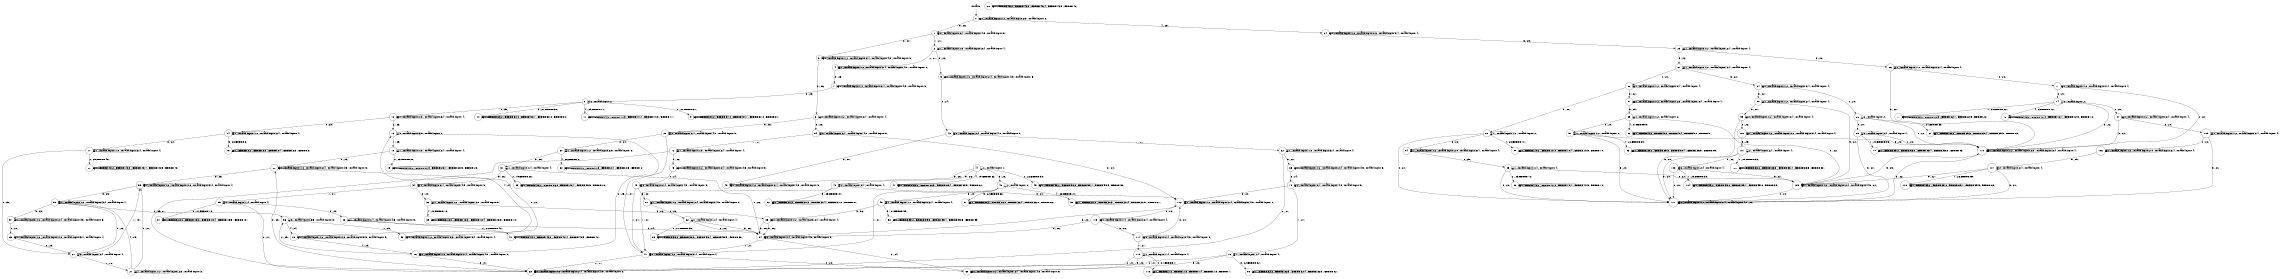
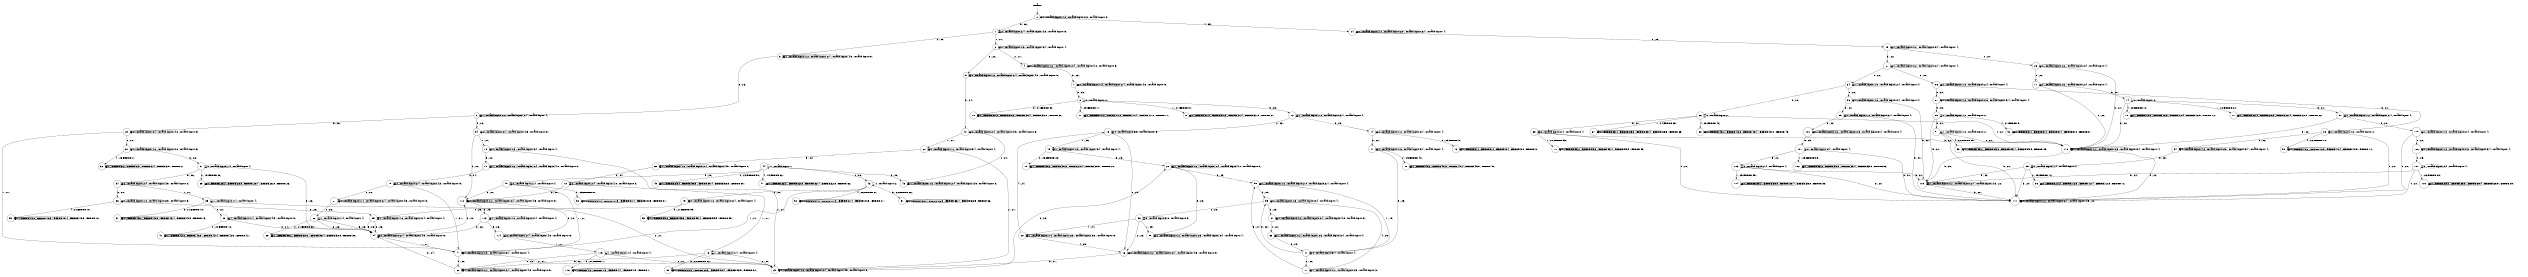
none -> (1700, 123)
(337, 251) -> (1135, 236)
